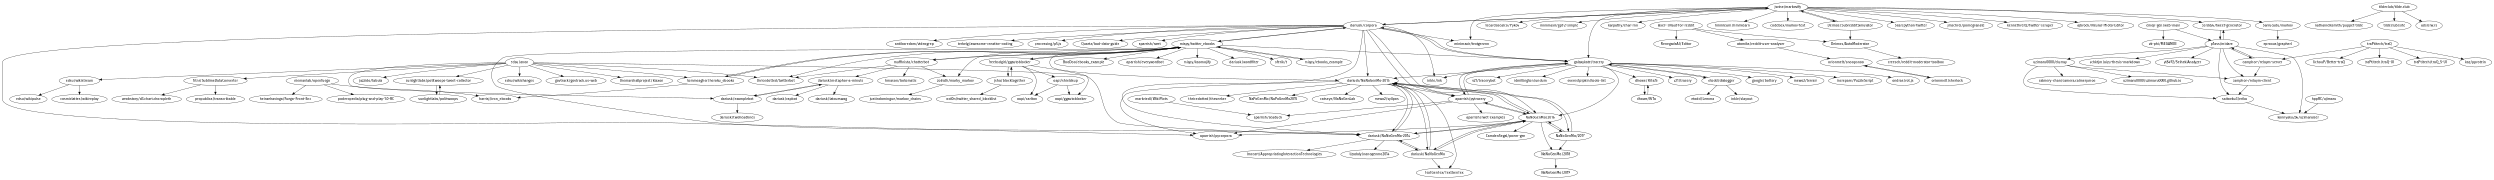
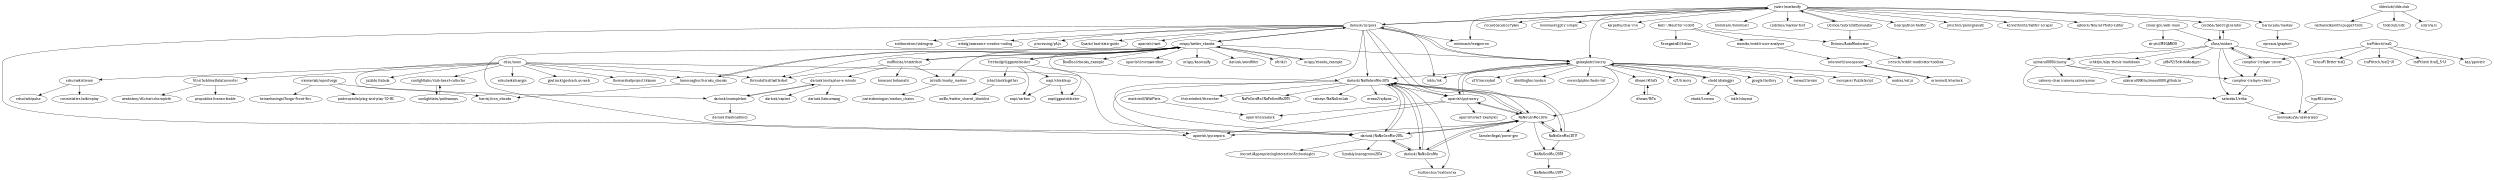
(1011, 73) -> none
(438, 81) -> (438, 81)
